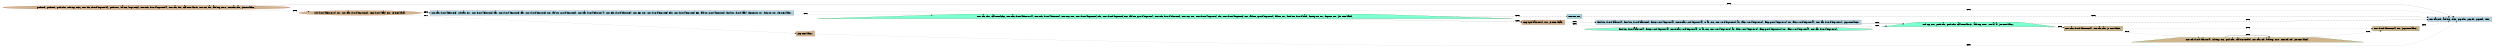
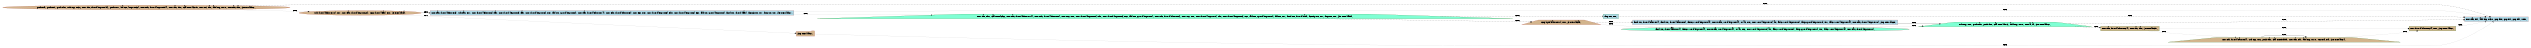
(1575, 16) -> (1611, 16)
(1543, 22) -> (1561, 22)
